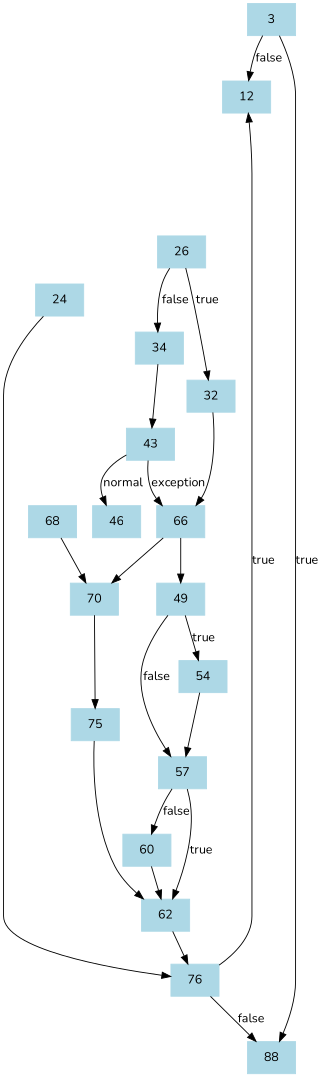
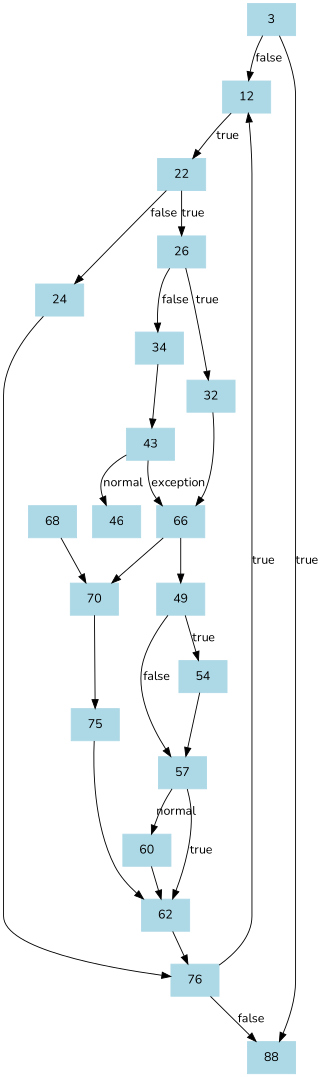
none -> (182, 174)
(177, 811) -> (177, 811)
